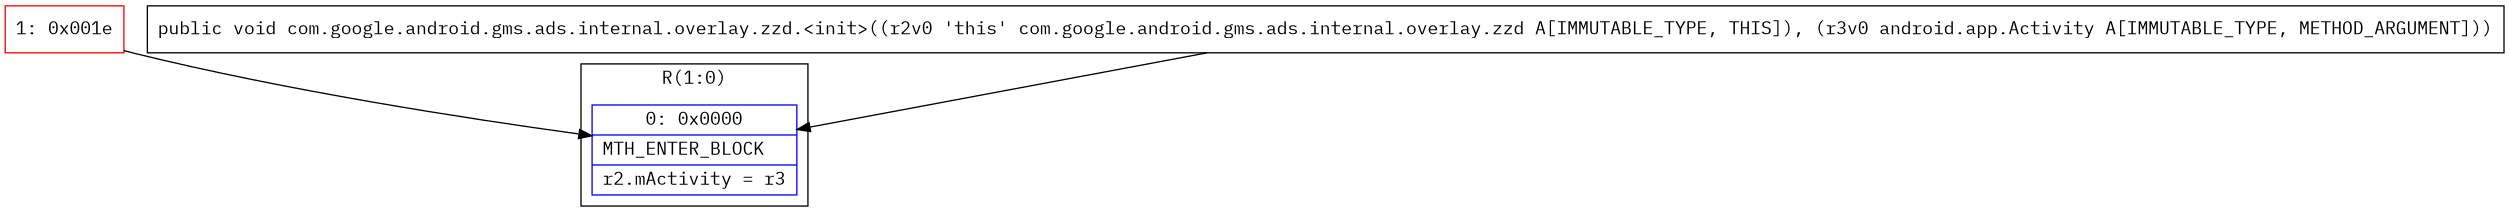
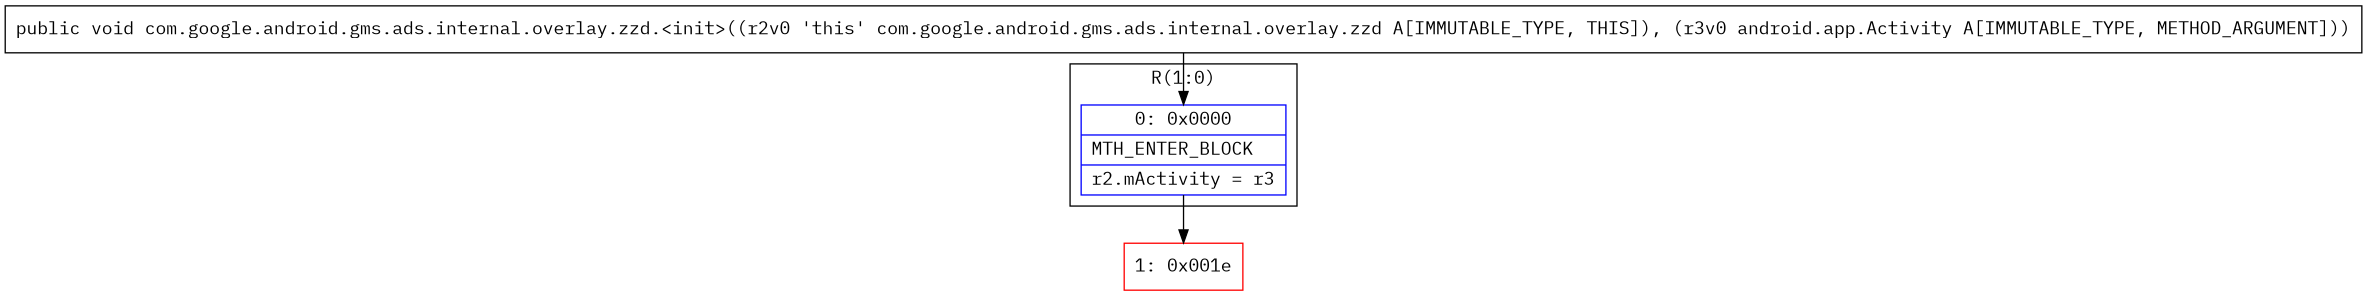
(350, 98) -> (1184, 214)
